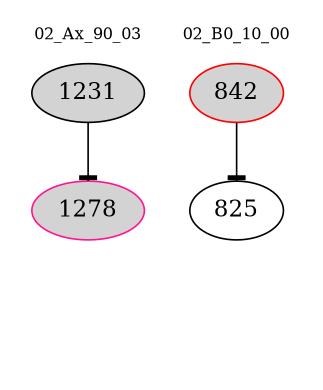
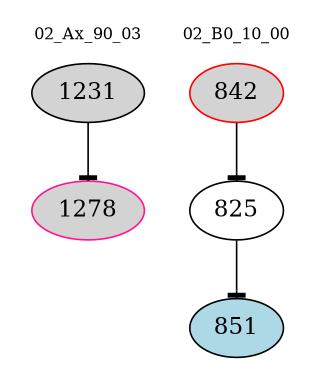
none -> (237, 328)
